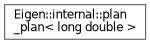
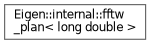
(75, 22) -> (75, 22)
